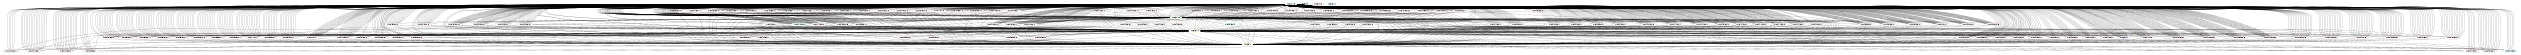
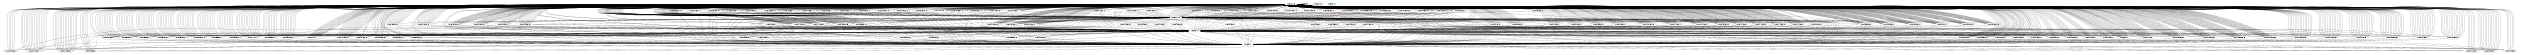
(1495, 24) -> (1495, 24)
